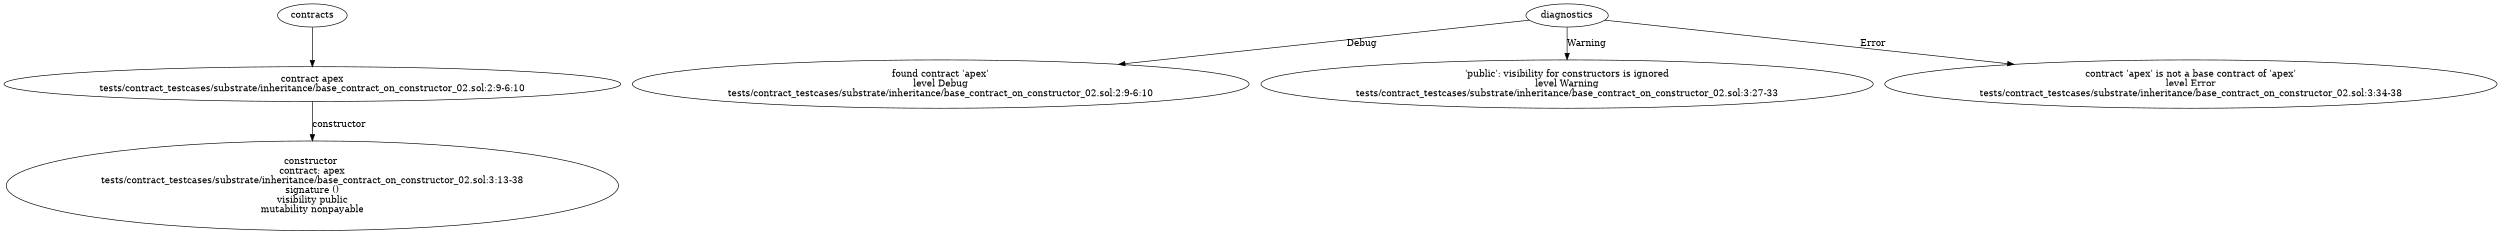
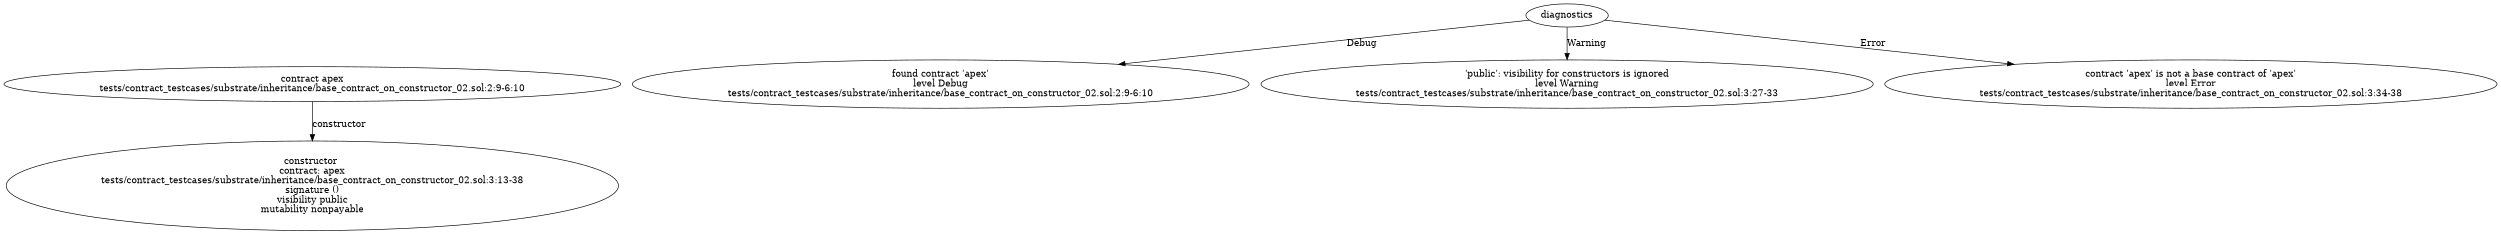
(312, 15) -> none
